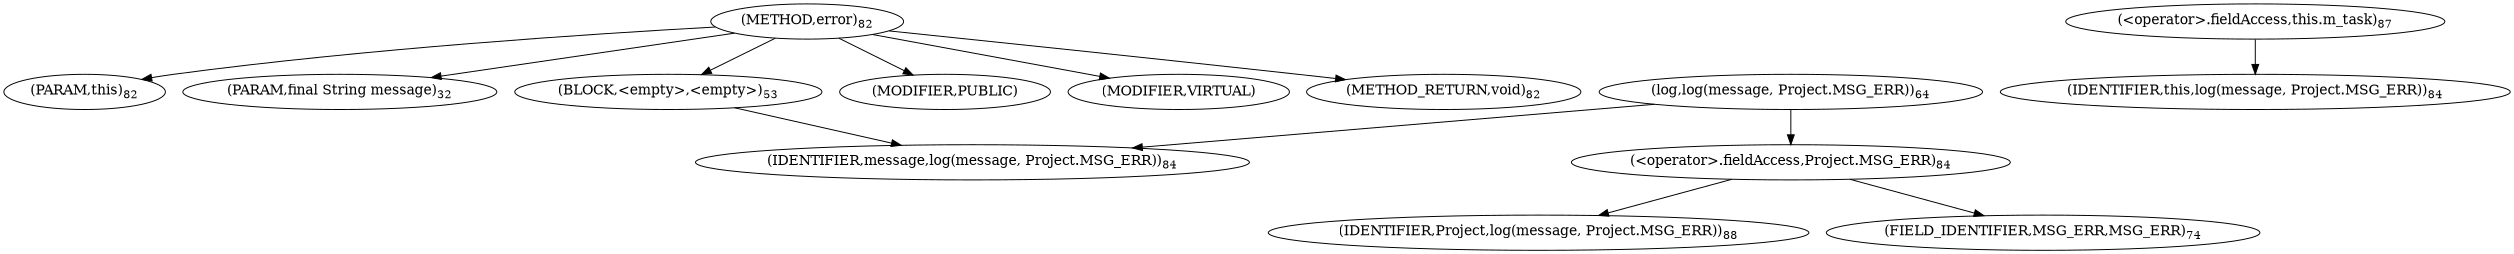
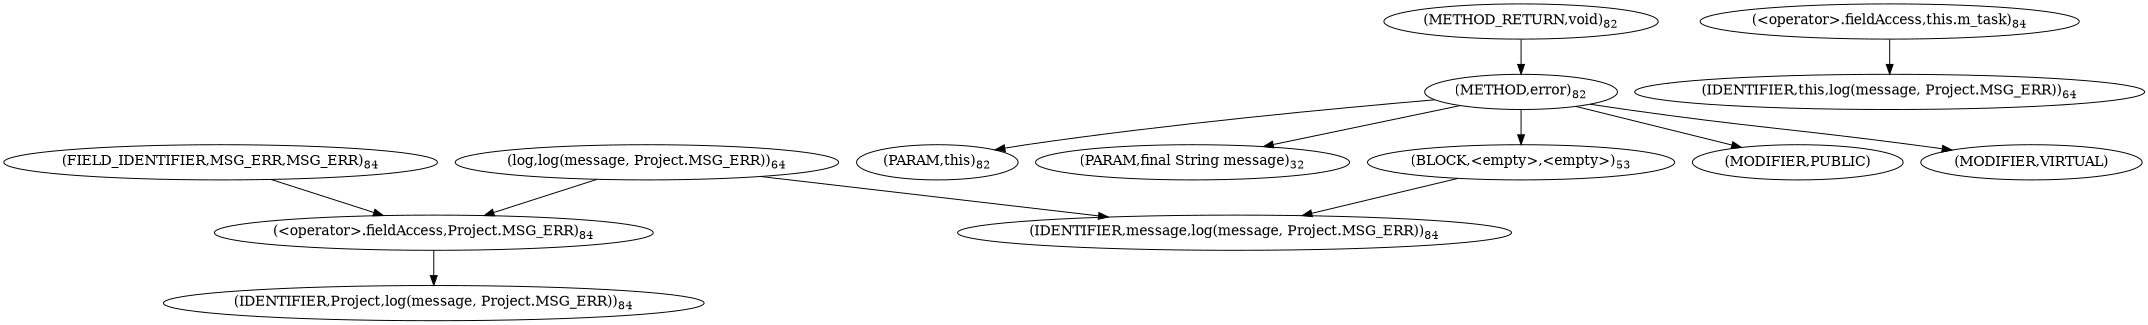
(2385, 20) -> (2020, 20)
(1112, 54) -> (1521, 52)
(2436, 90) -> (2070, 90)
(1912, 196) -> (323, 196)
(1731, 231) -> (626, 302)
(2194, 231) -> (372, 161)
